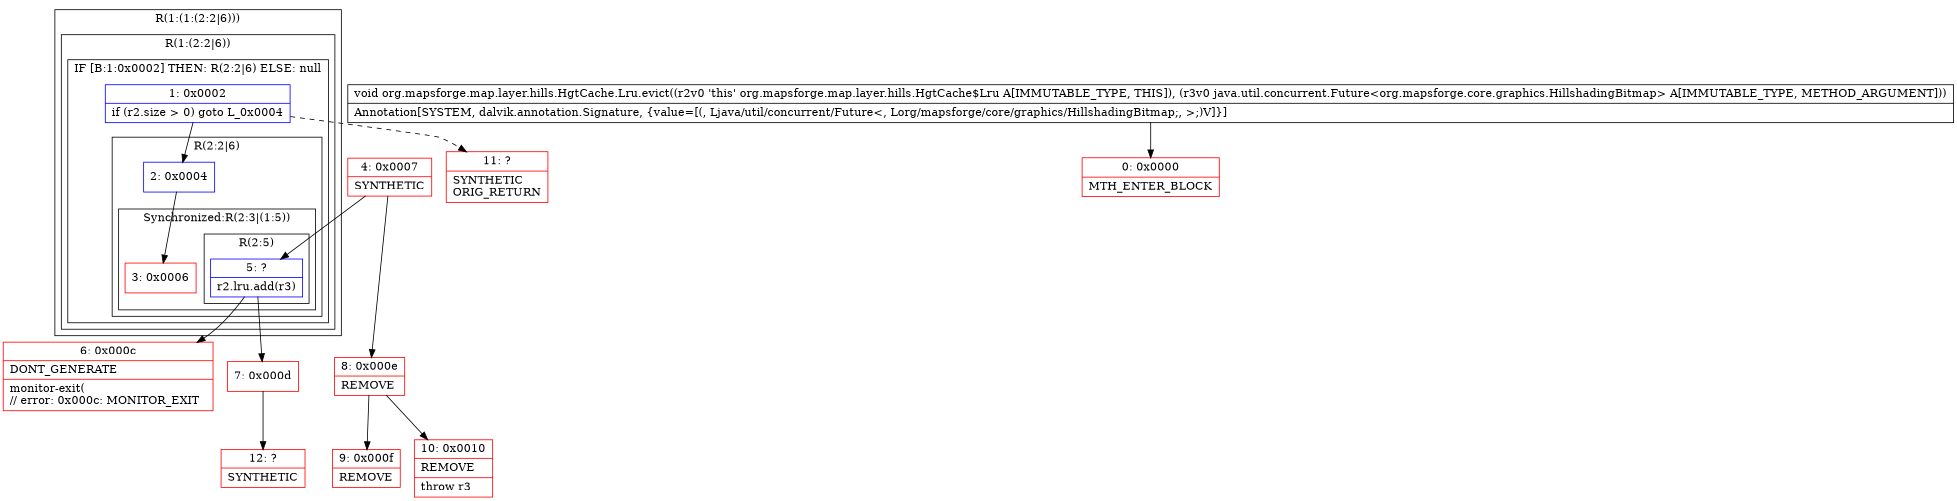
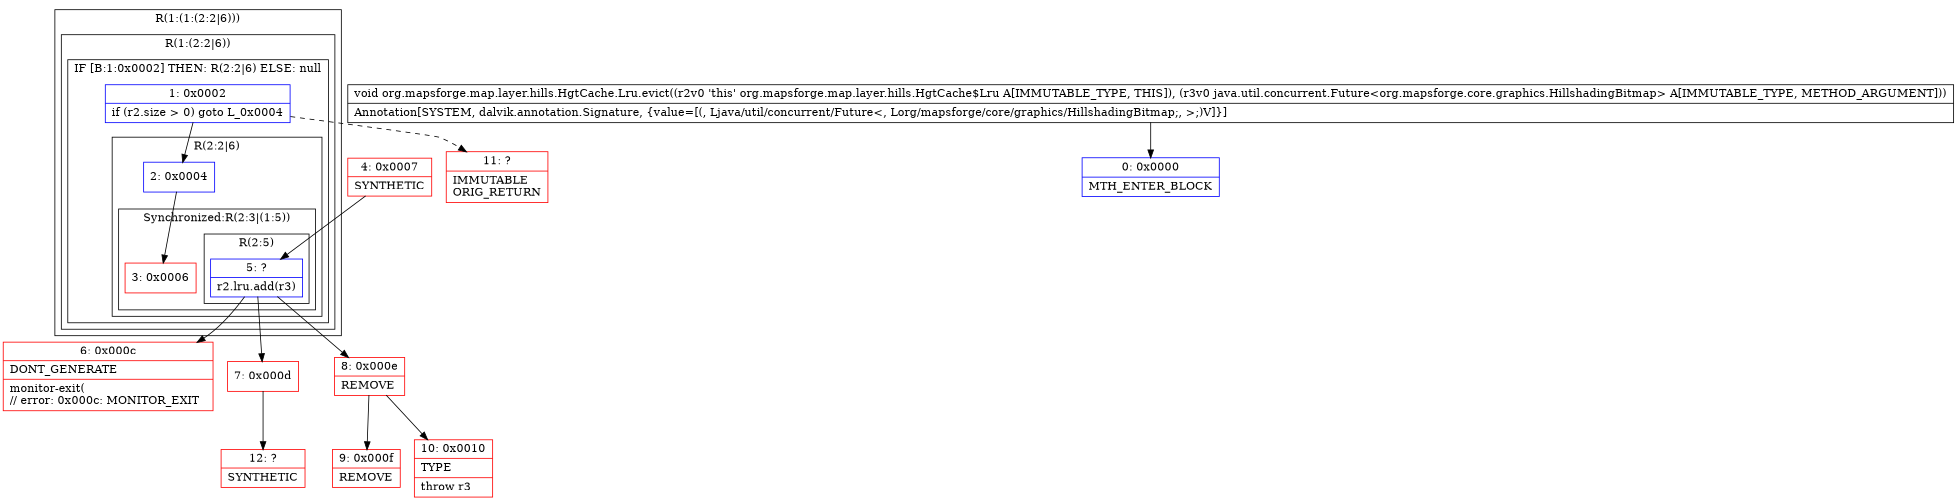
(1151, 177) -> (1151, 177)
(488, 180) -> (491, 180)
(380, 273) -> (310, 324)
(448, 468) -> (437, 468)
